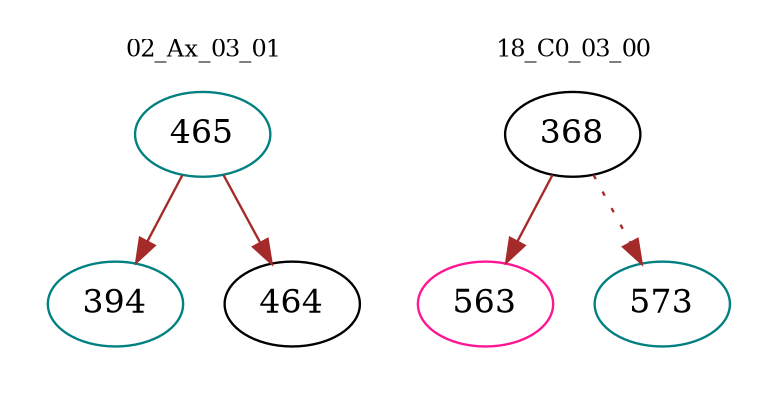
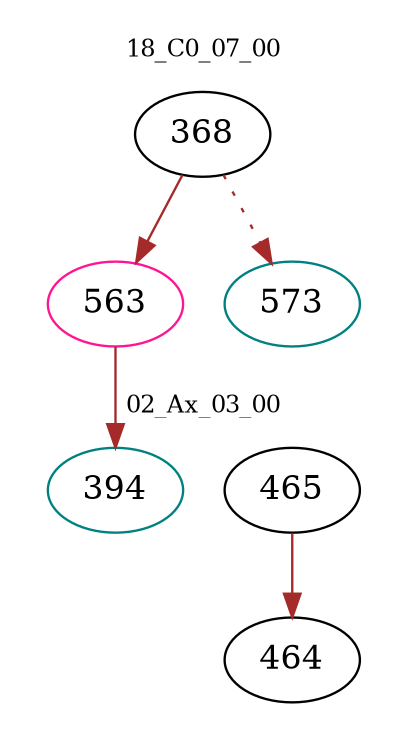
(204, 51) -> (204, 407)
(574, 51) -> (204, 51)
(203, 134) -> (292, 490)
(165, 208) -> (115, 399)
